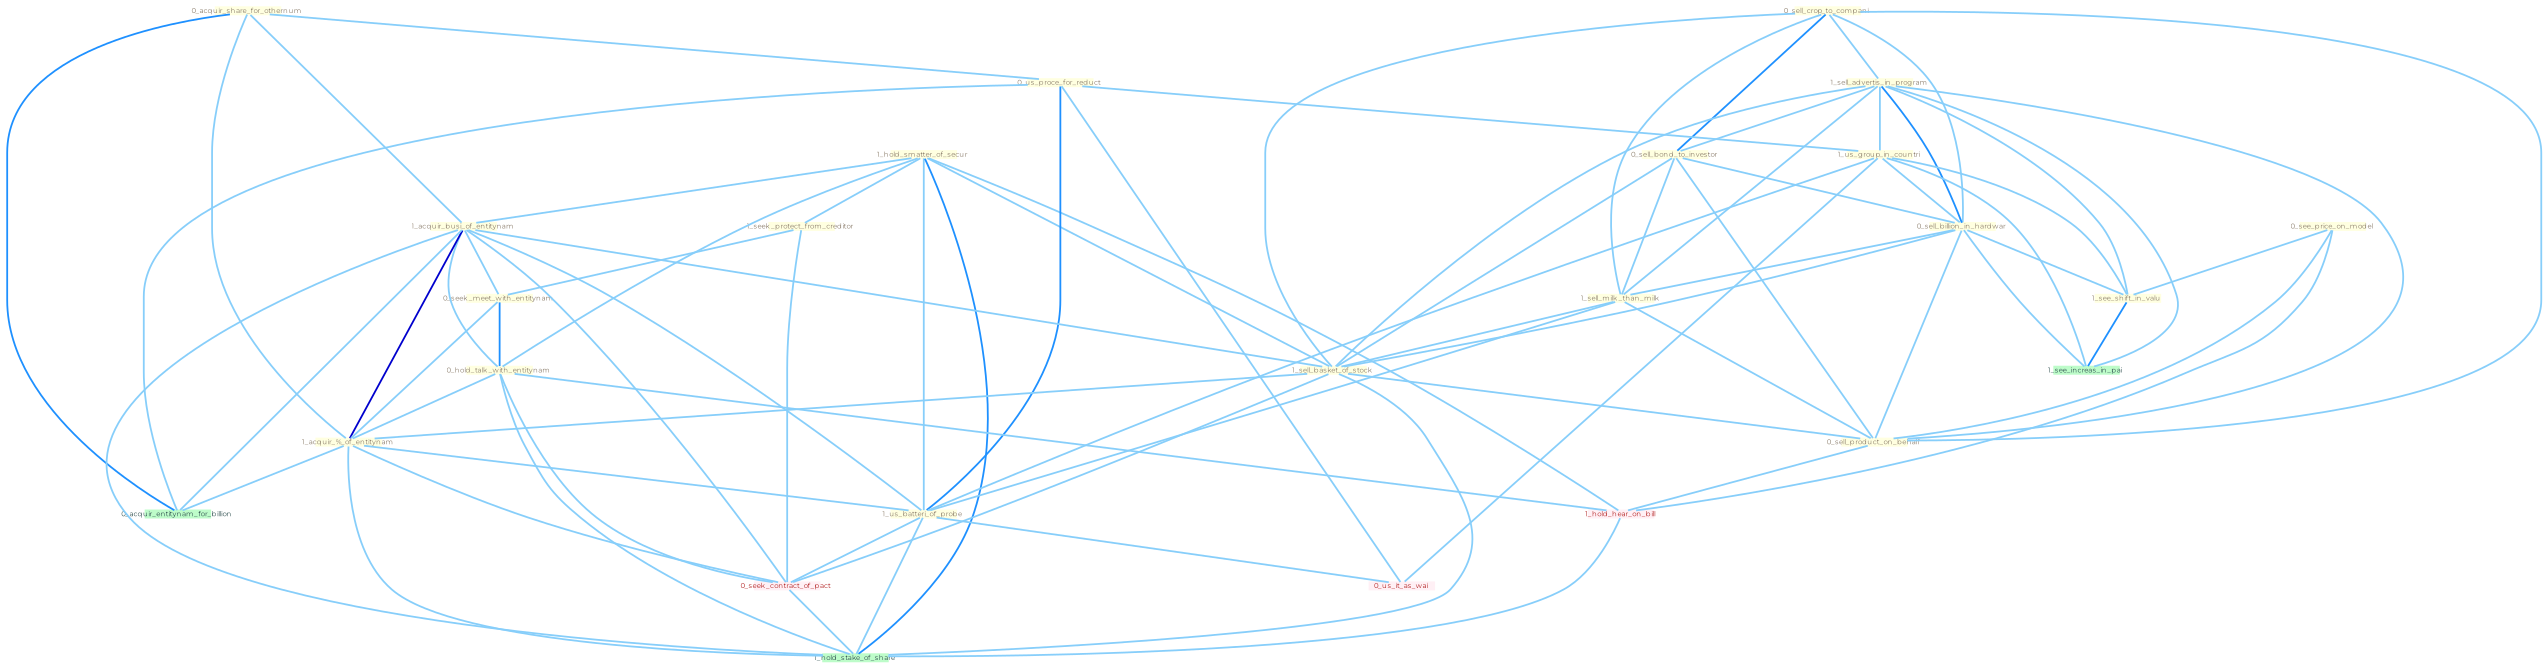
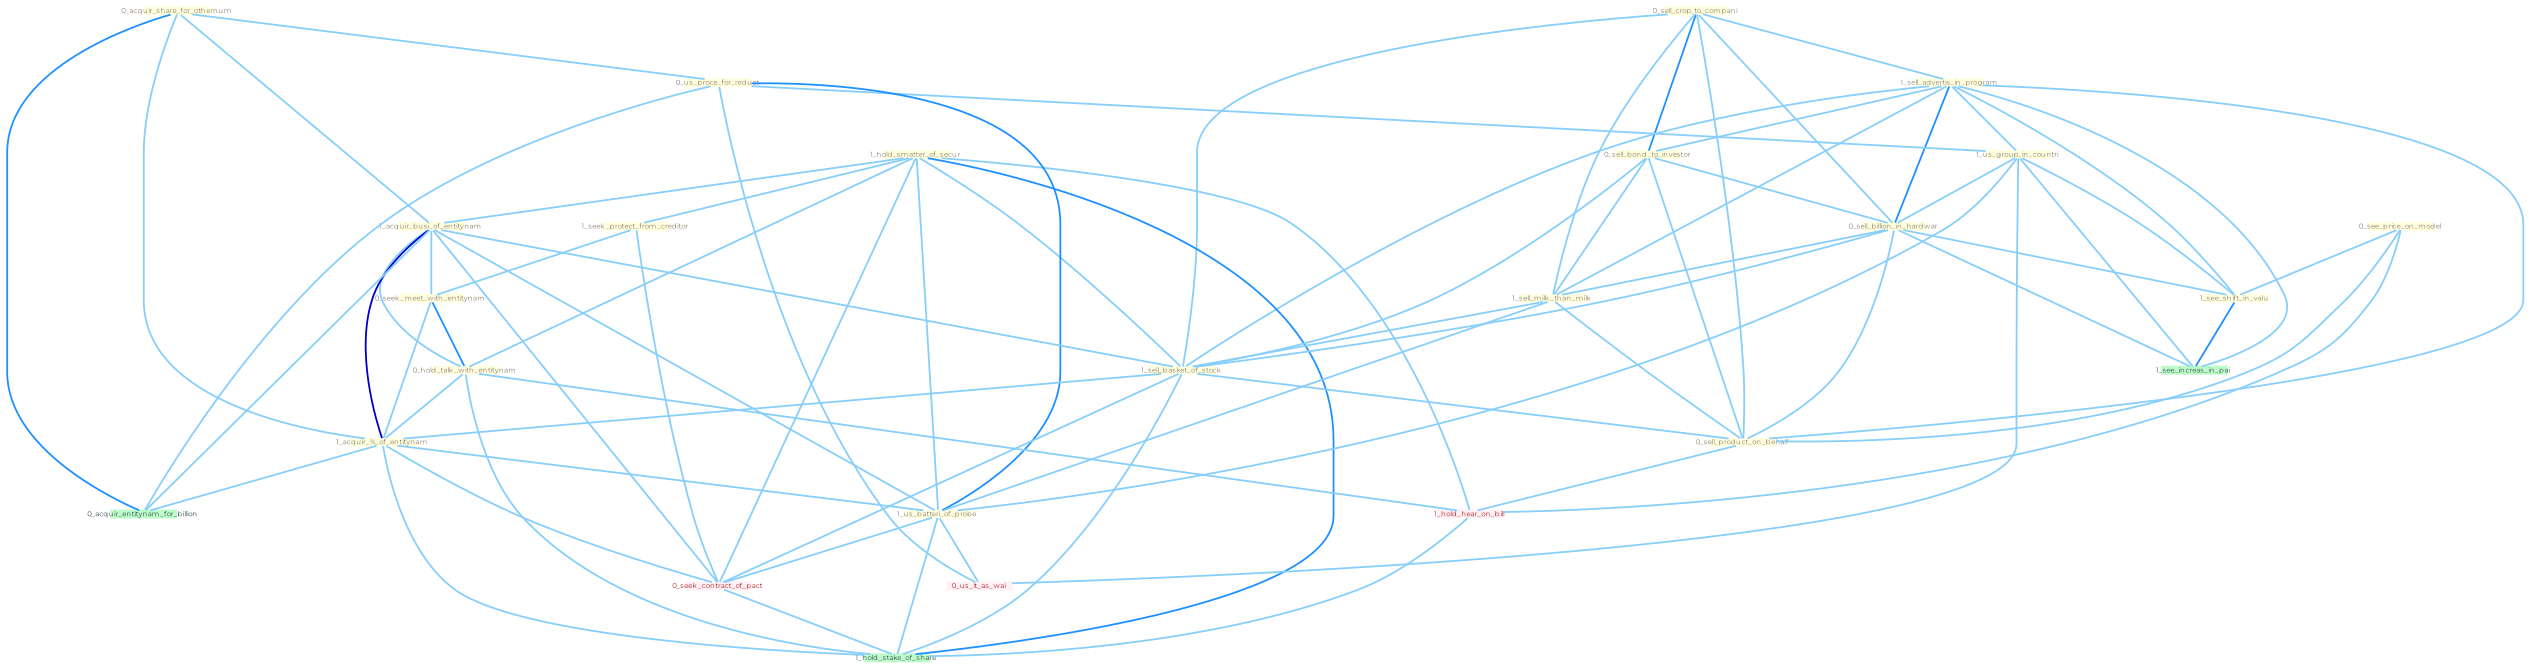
(618, 532) -> (818, 370)
(224, 570) -> none
